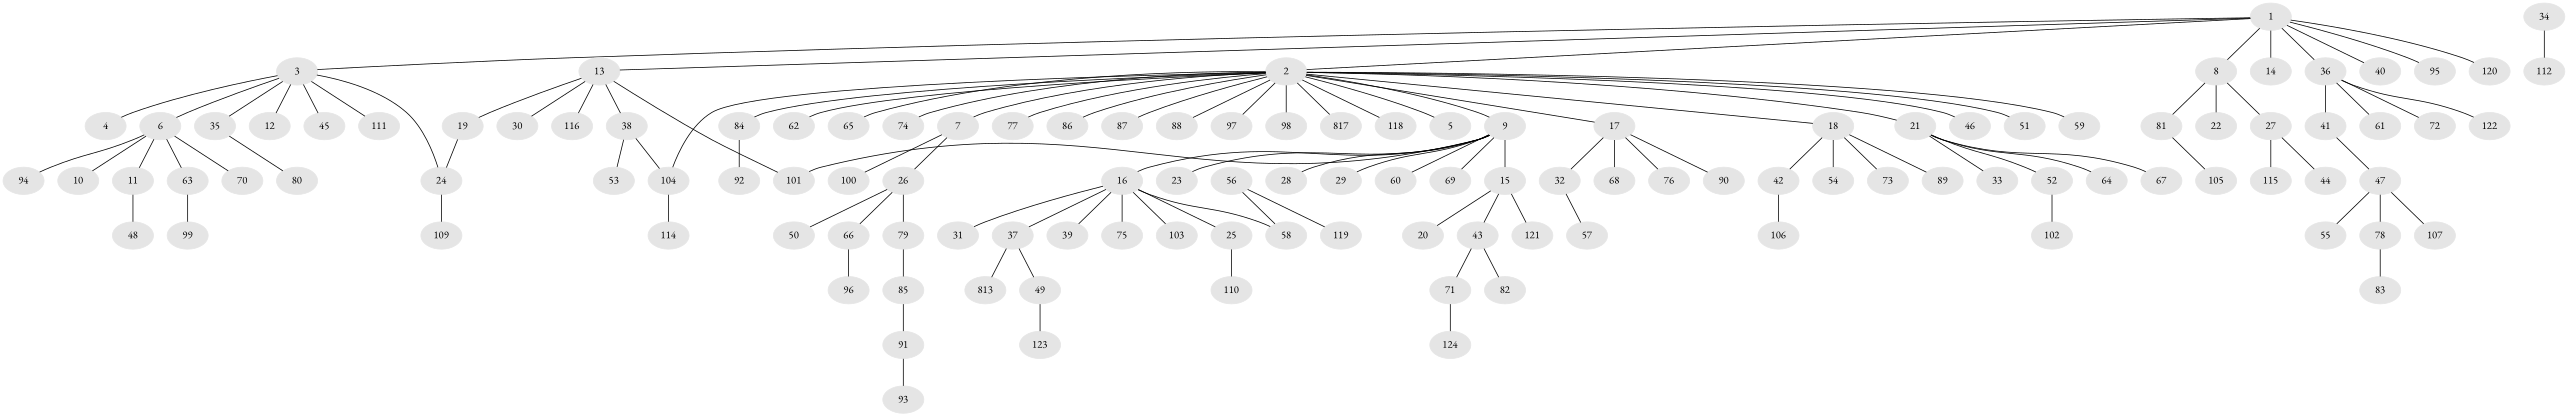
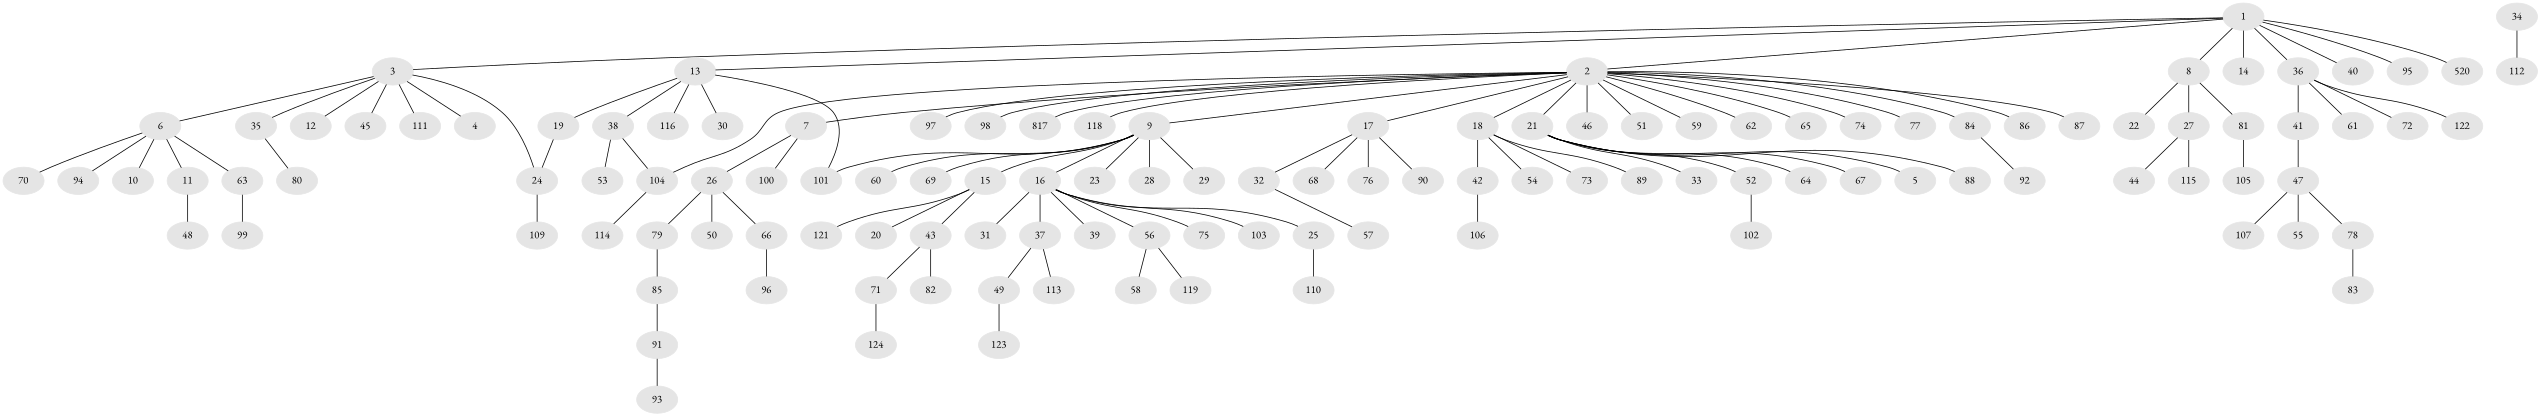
(2490, 71) -> (2462, 71)
(1371, 95) -> (1724, 153)
(1232, 99) -> (1833, 151)
(1204, 208) -> (1095, 208)
(985, 290) -> (1054, 290)
